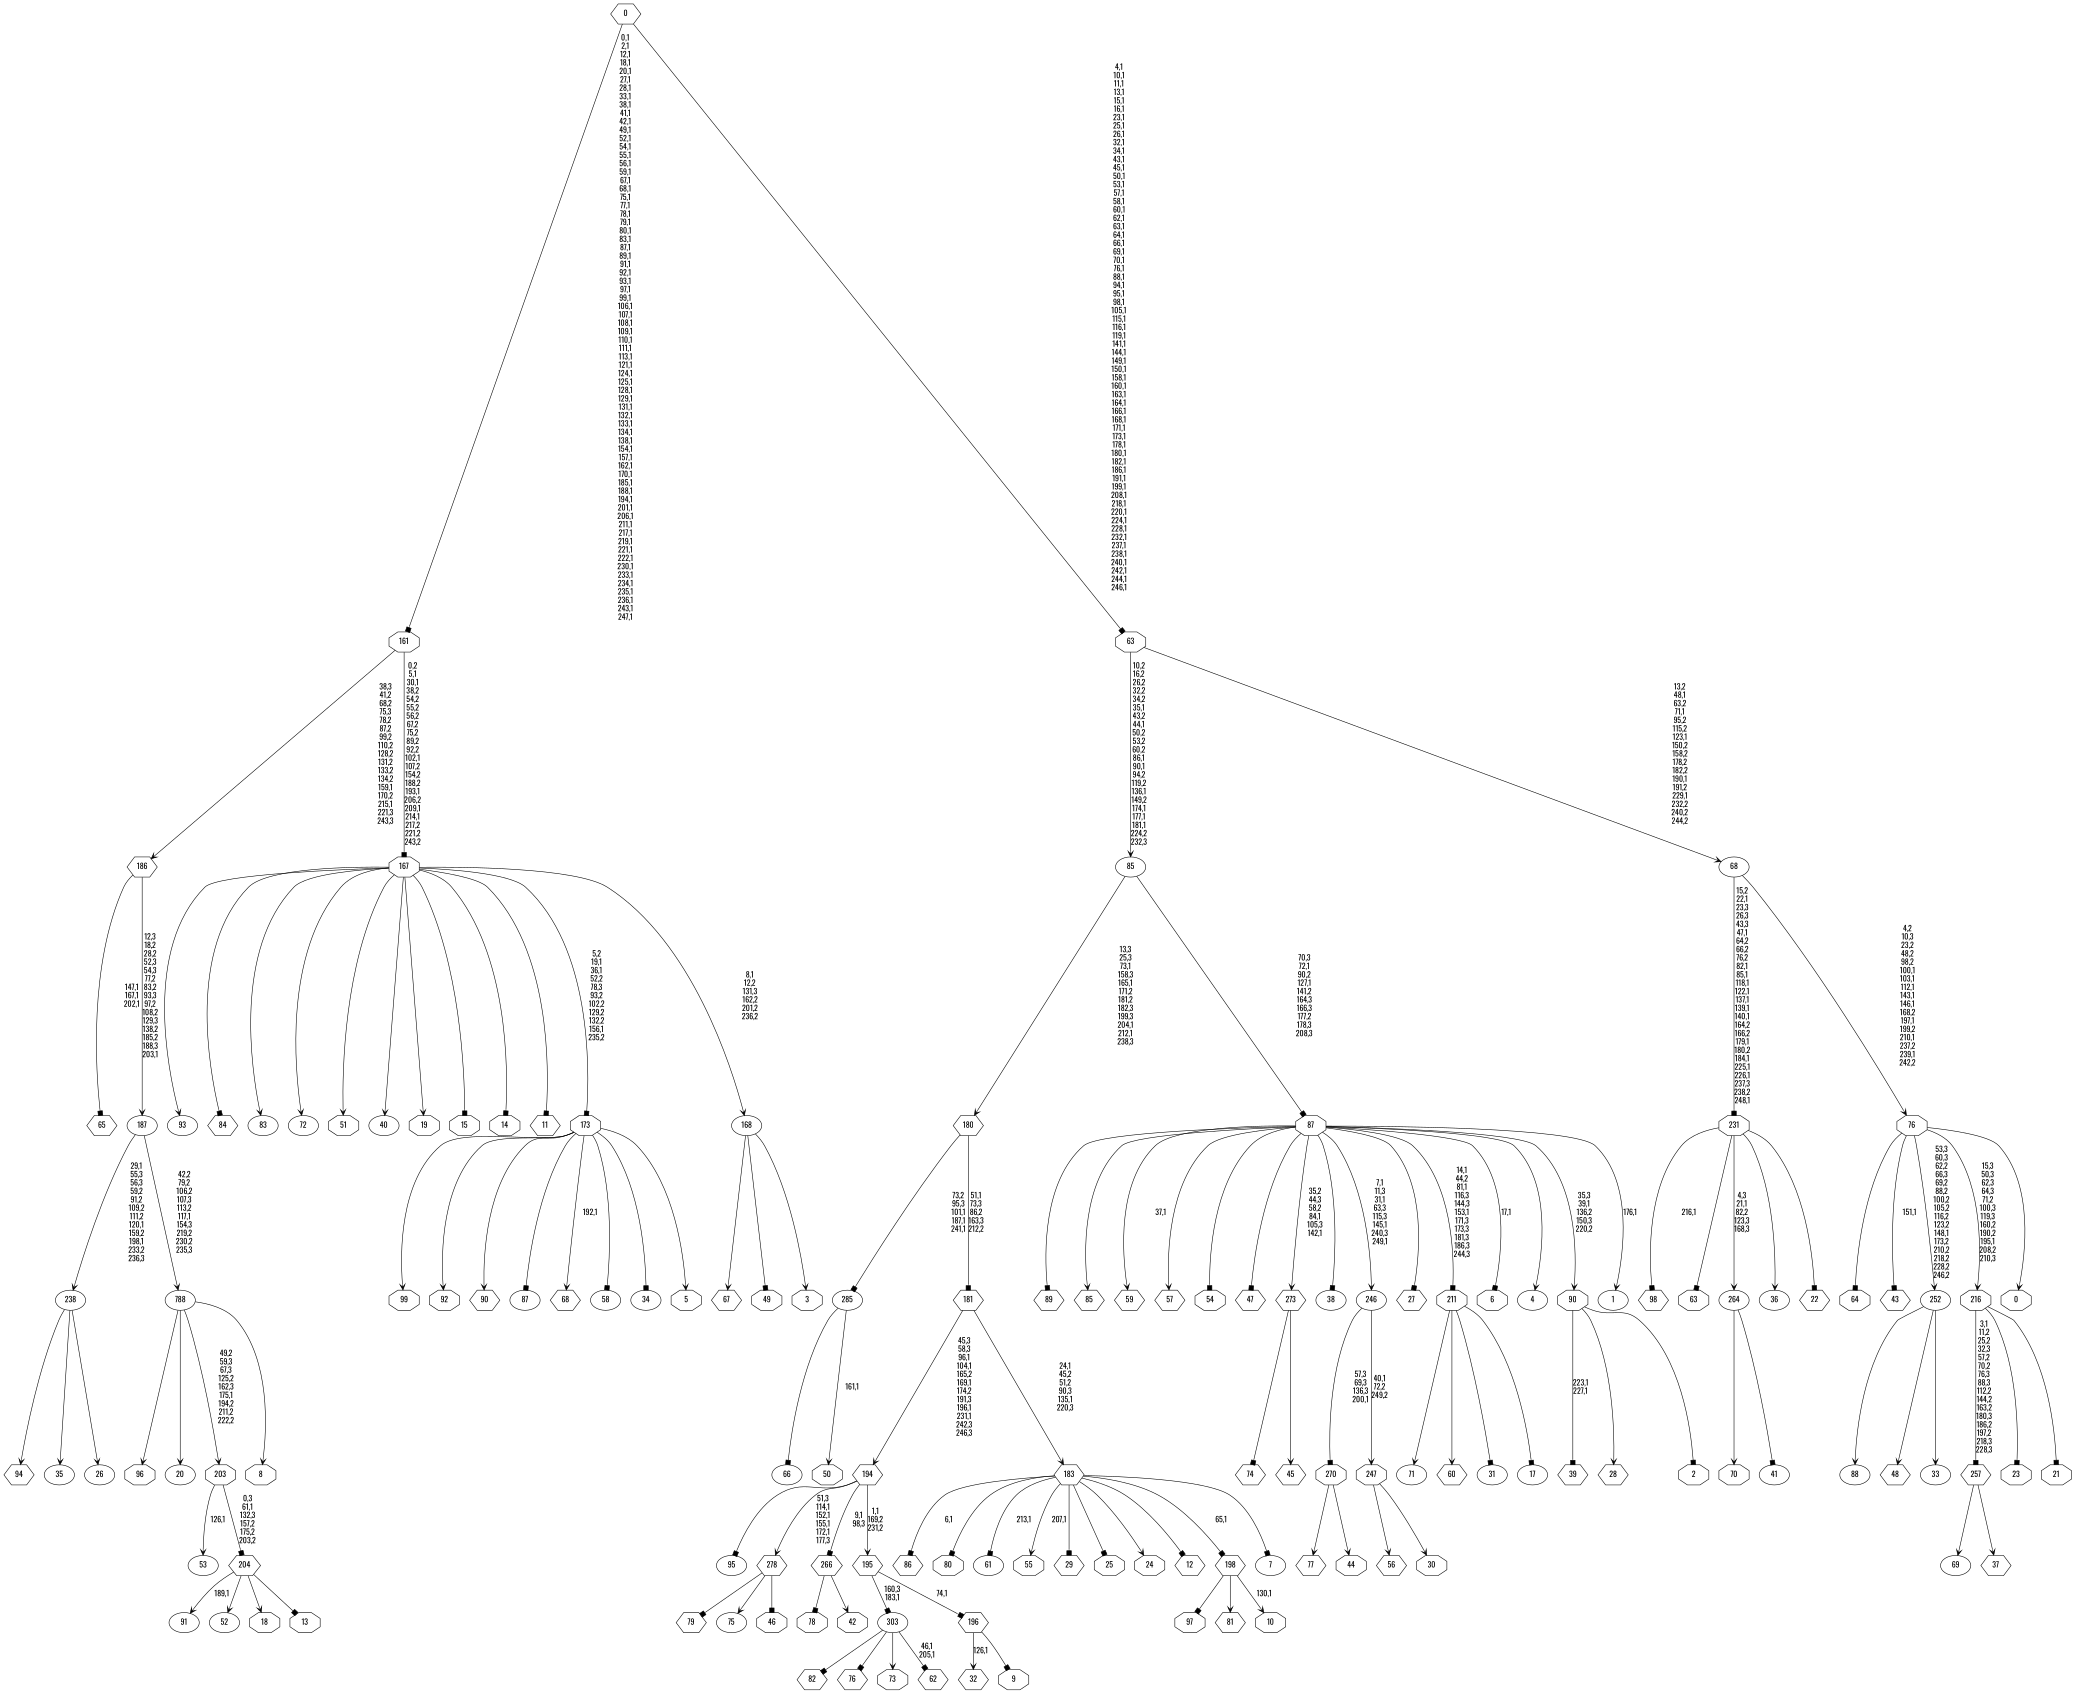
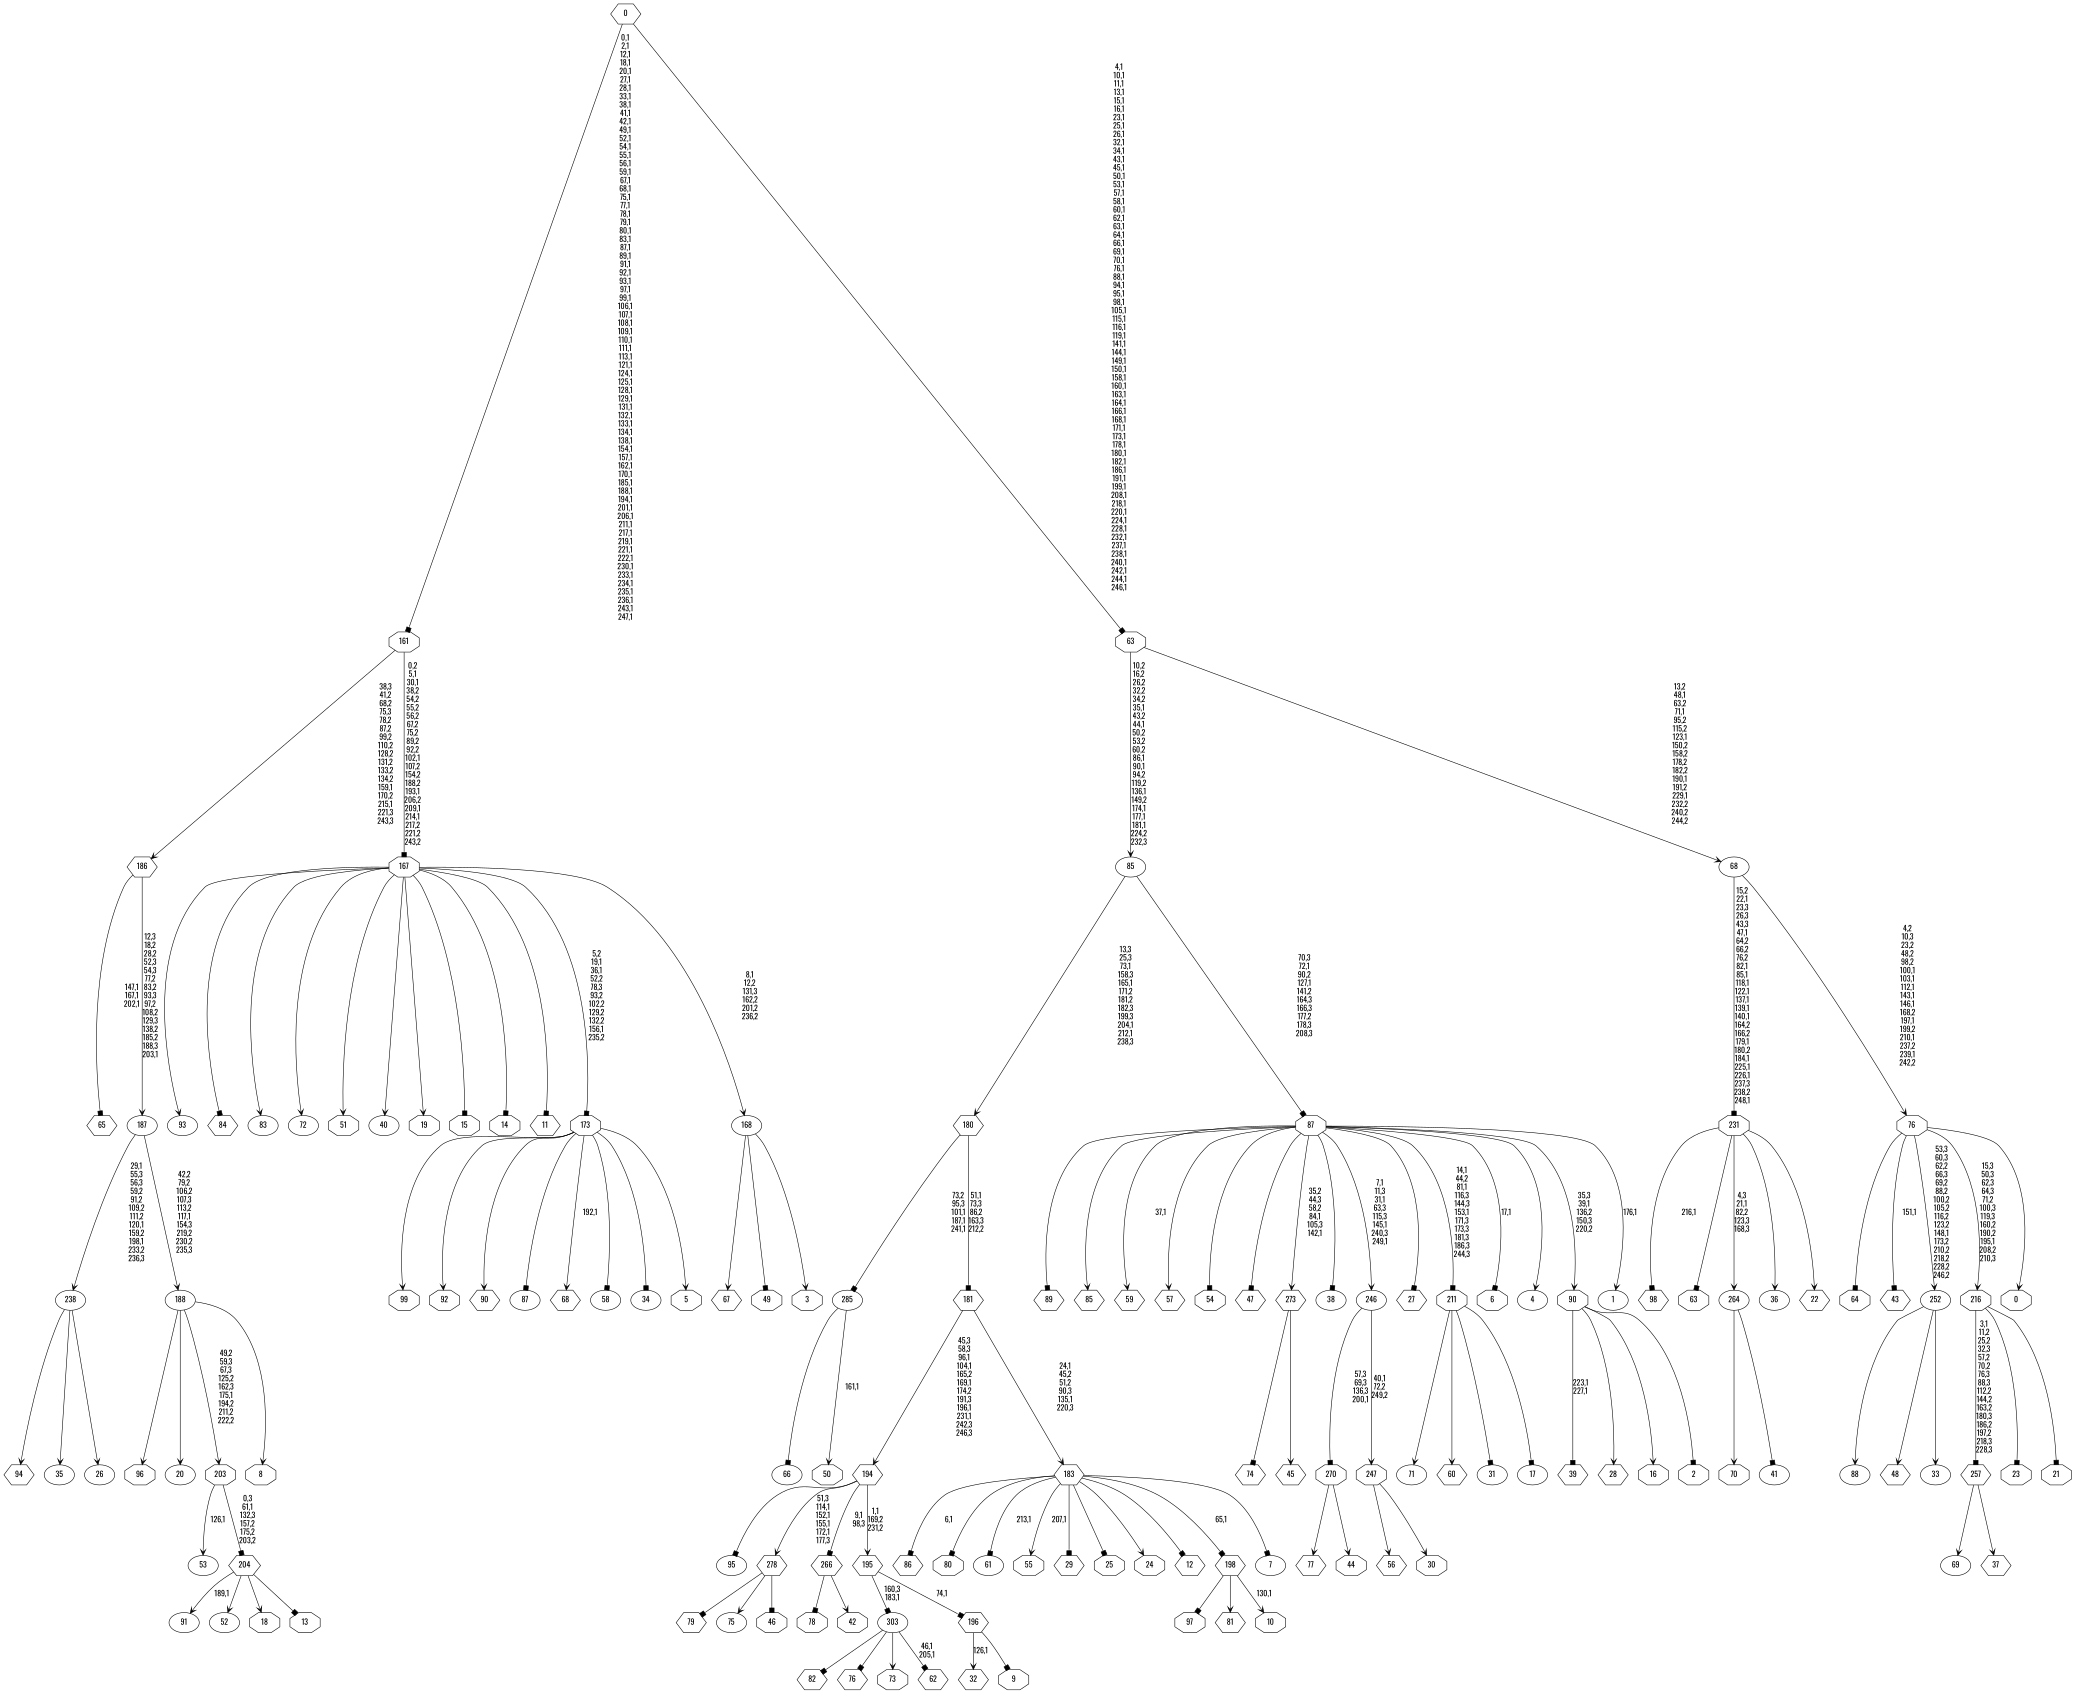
(1799, 1198) -> (1799, 1198)
(180, 1300) -> (180, 1300)
none -> (1653, 1475)
